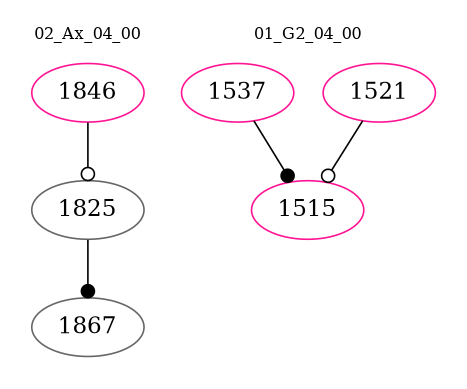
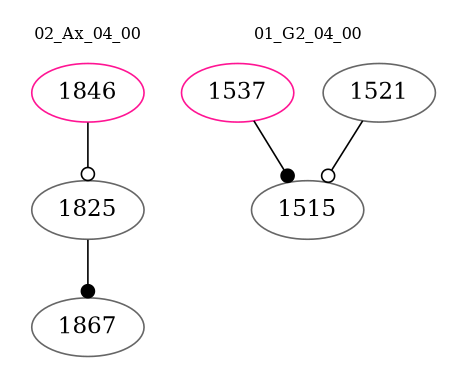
(379, 93) -> (379, 93)
(308, 210) -> (308, 210)
